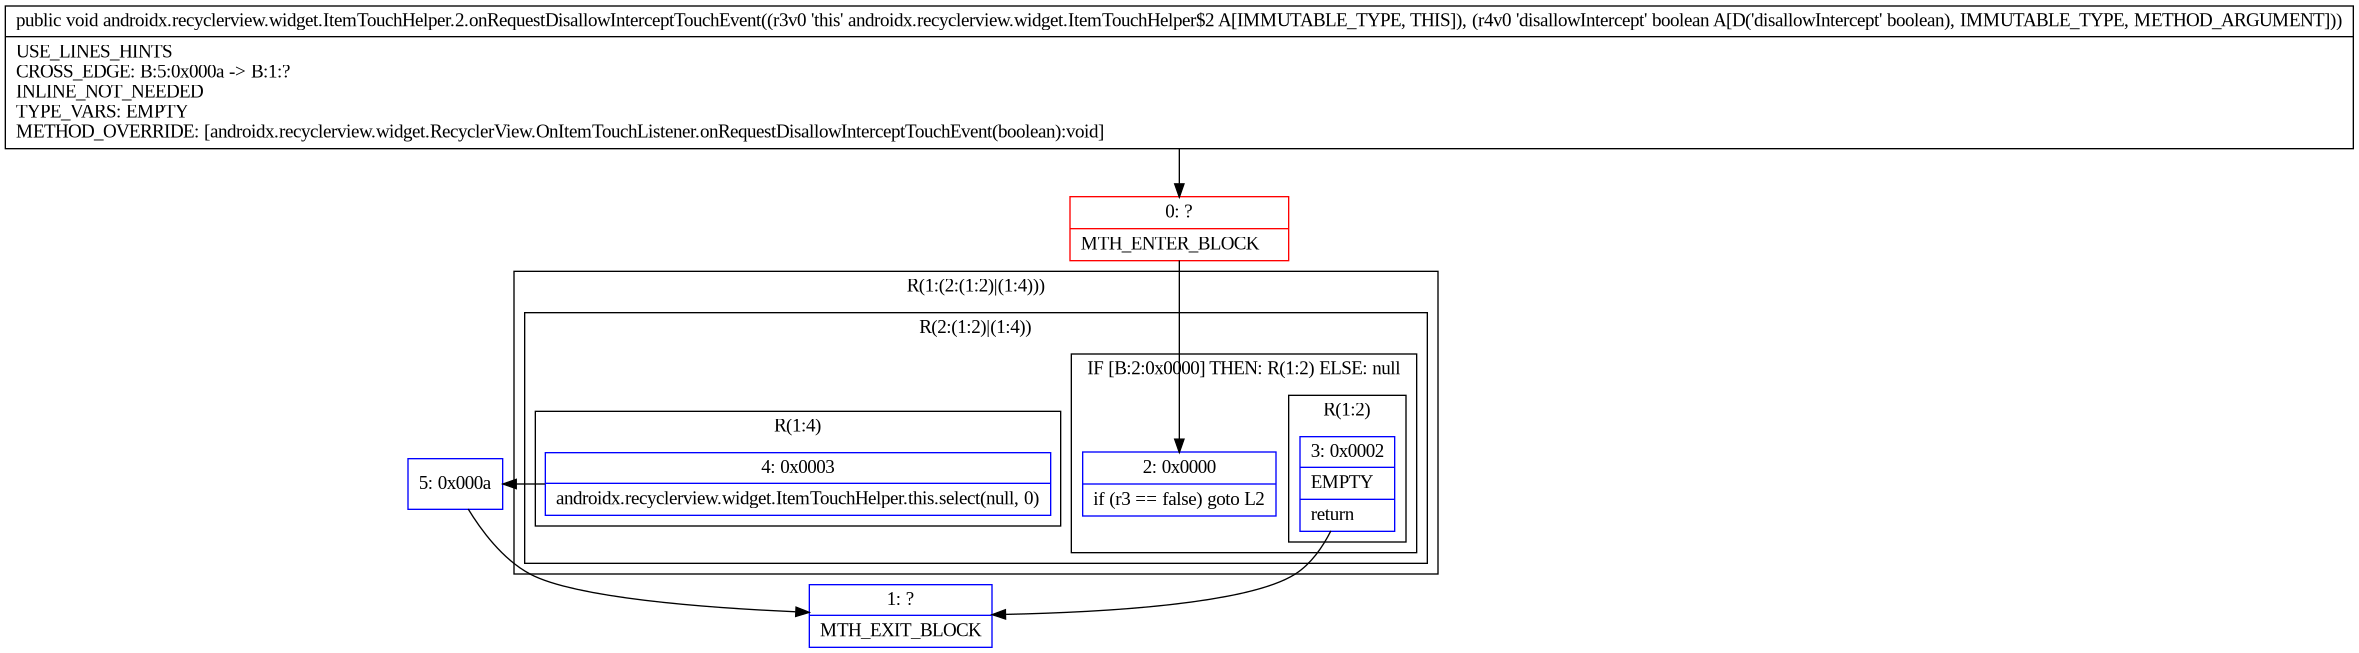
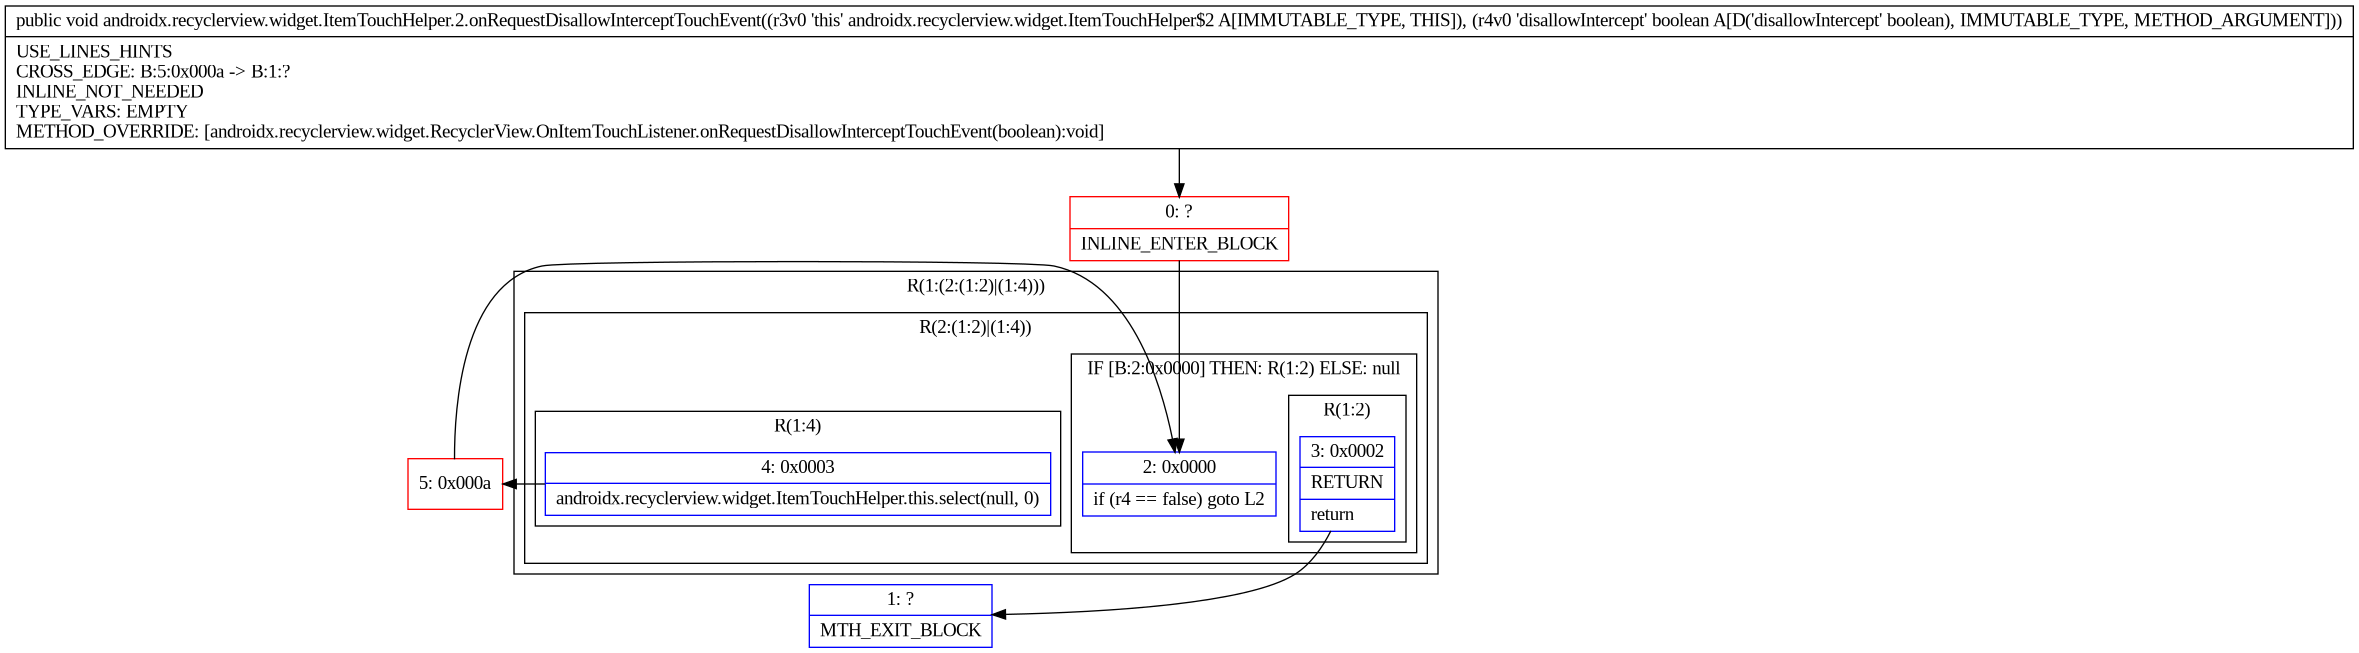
(1170, 244) -> (1179, 244)
(1342, 483) -> (1347, 483)
(455, 484) -> (455, 484)
(1179, 499) -> (1179, 499)
(616, 596) -> (795, 262)
